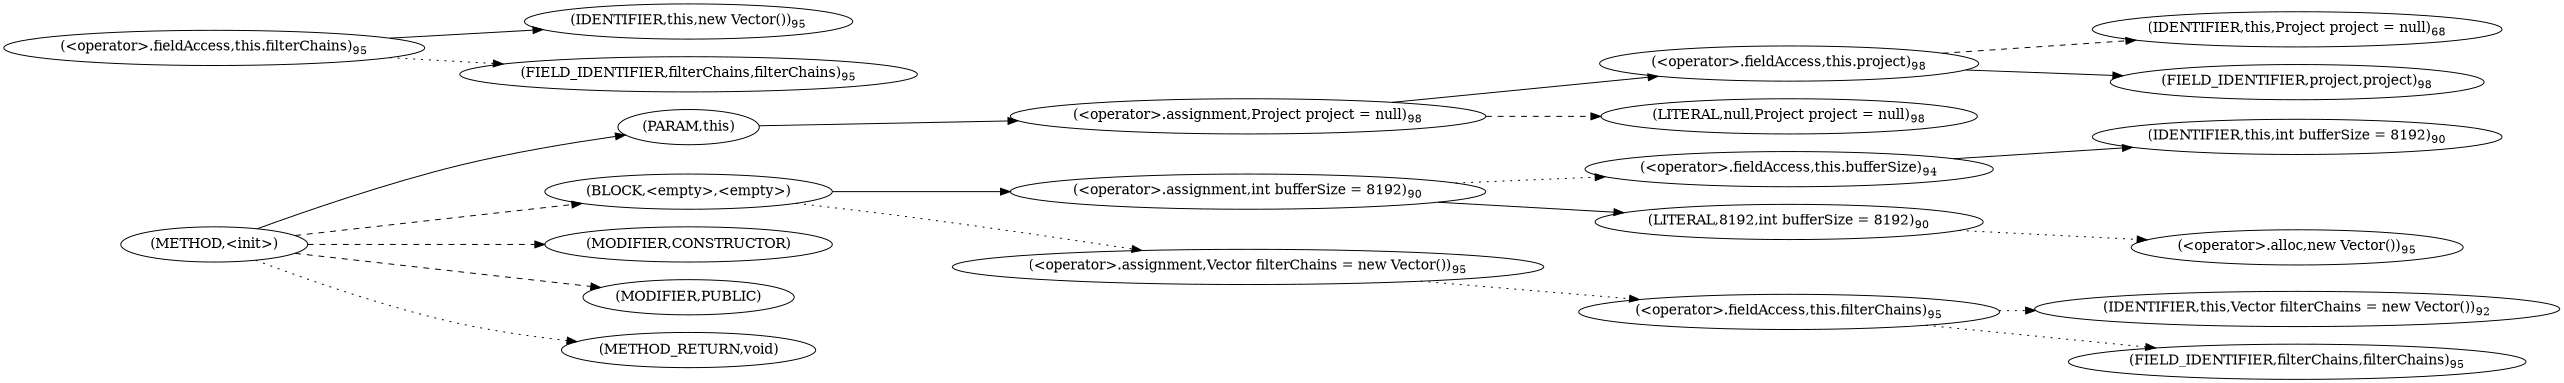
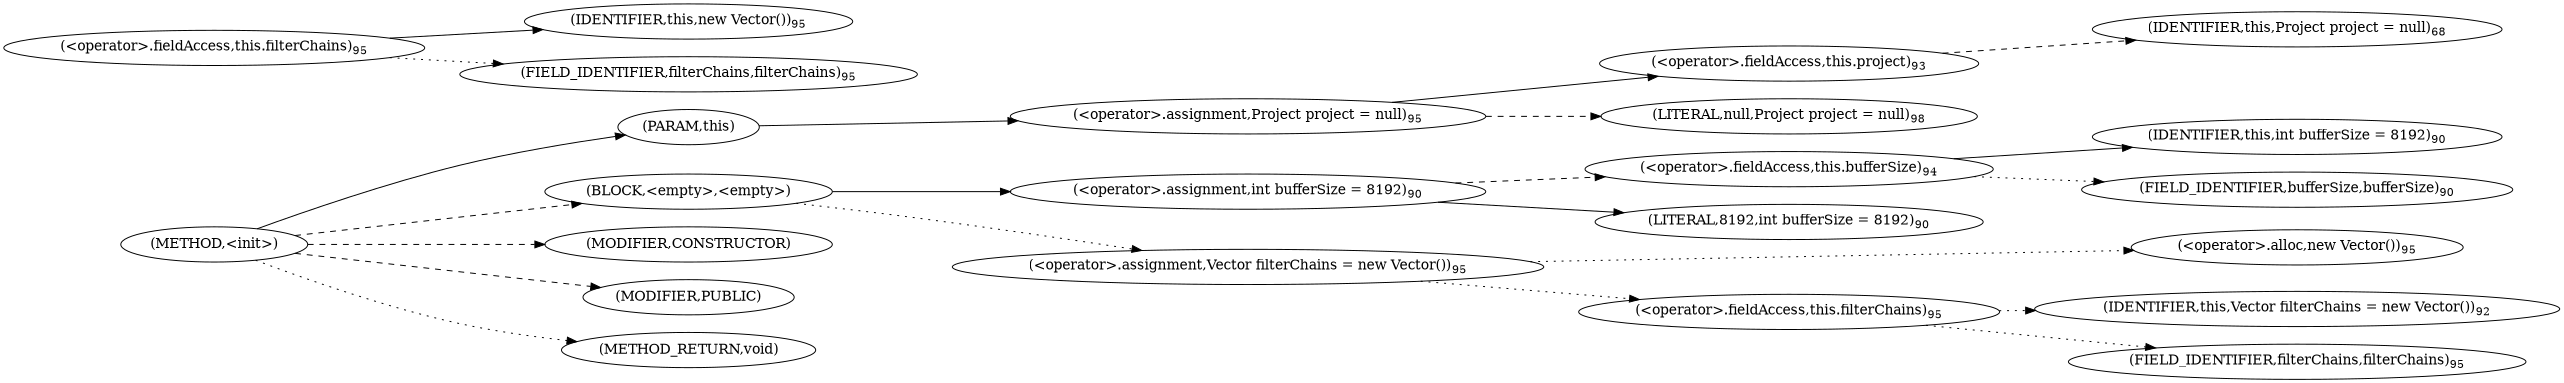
(1919, 62) -> (1919, 62)
(2297, 82) -> none
(1415, 115) -> (1415, 115)
(1525, 180) -> (1525, 180)
none -> (2297, 190)
(2048, 235) -> (1827, 256)
